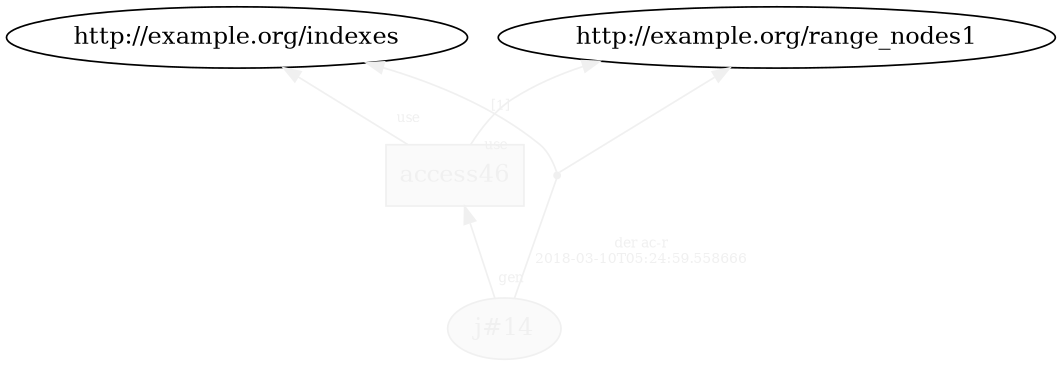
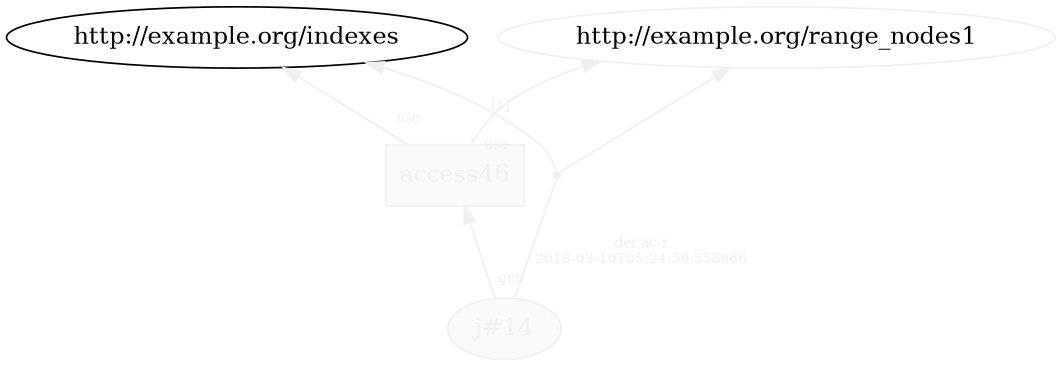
(777, 37) -> (777, 37)
